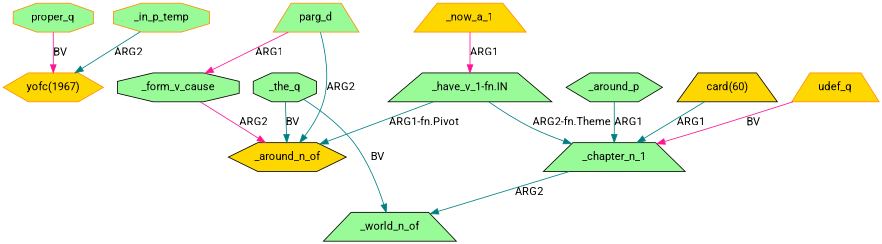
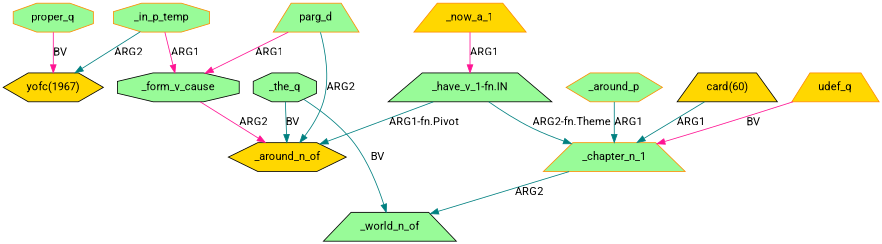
none -> (169, 48)
(53, 87) -> (53, 87)
(614, 87) -> (614, 87)
(614, 157) -> (614, 157)
